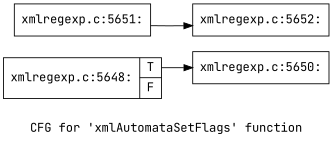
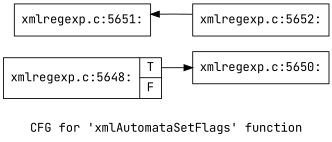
(167, 26) -> (176, 14)
